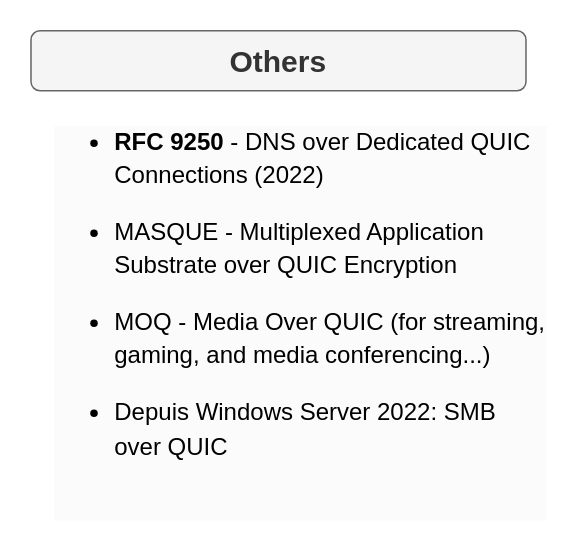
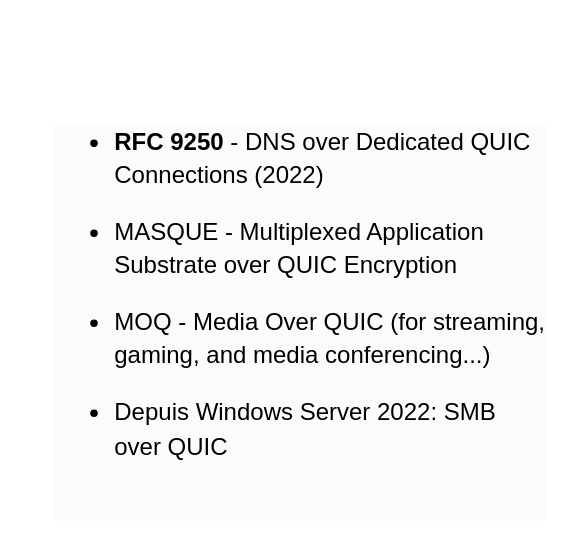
(278, 61) -> none
